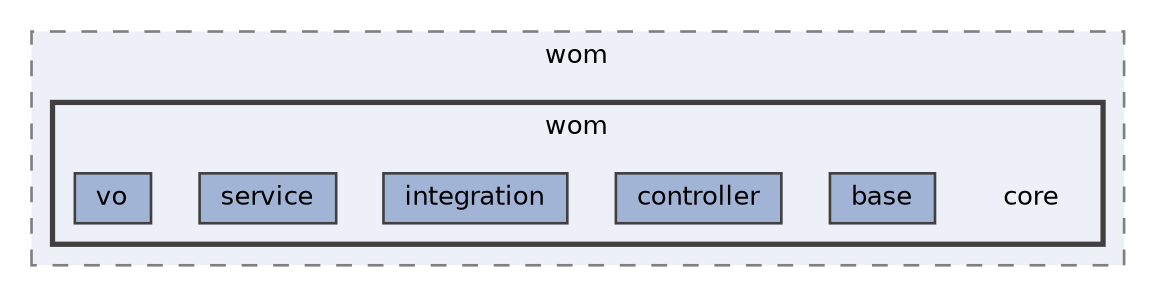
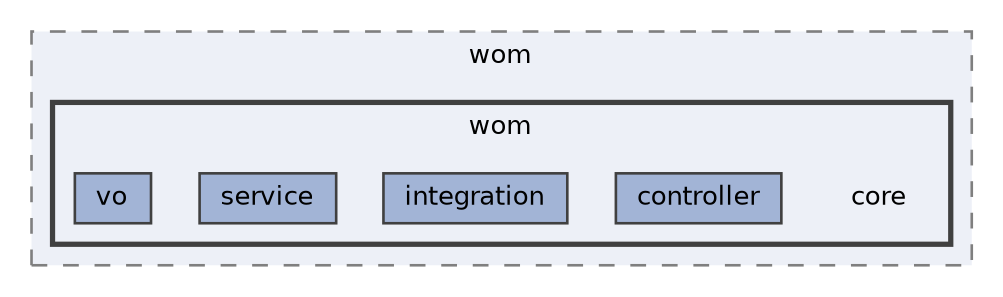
(882, 198) -> none
